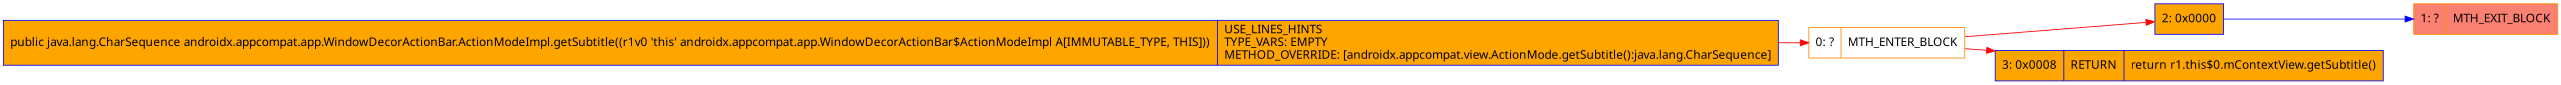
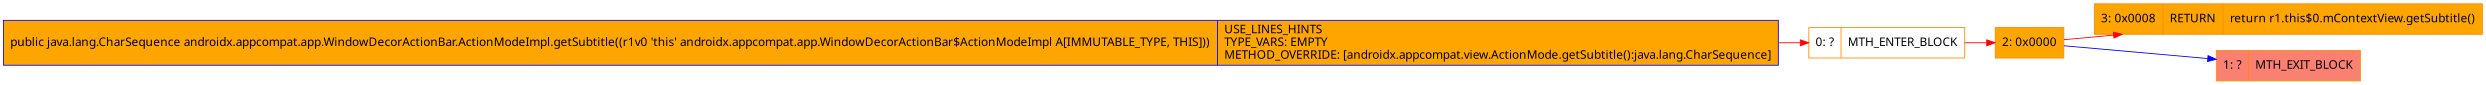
(2189, 19) -> (2030, 43)
(1976, 49) -> (2089, 37)
(2189, 66) -> (2288, 19)
